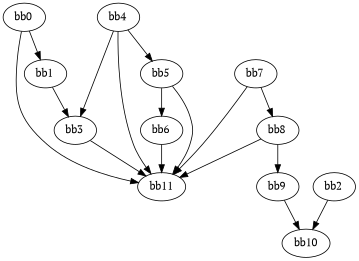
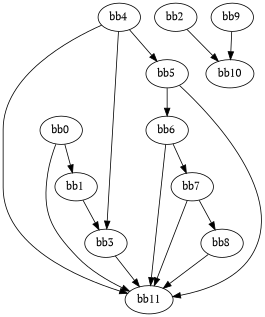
none -> (178, 155)
(278, 155) -> none
